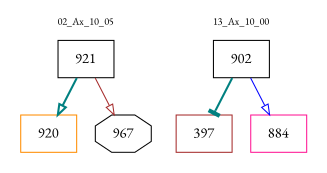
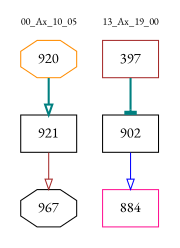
(86, 22) -> (49, 22)
(241, 22) -> (131, 22)
(70, 92) -> (49, 91)
(224, 94) -> (131, 94)
(49, 134) -> (49, 59)
